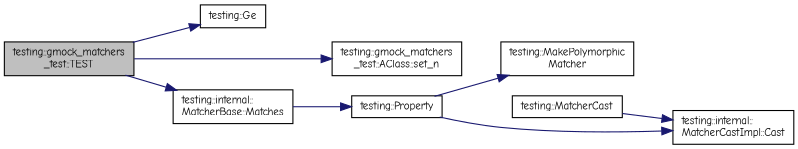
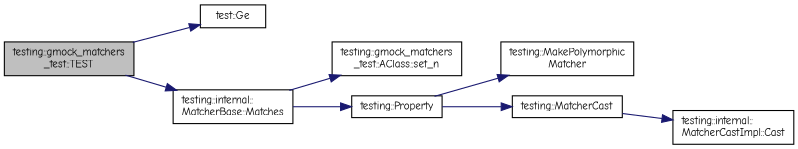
(233, 16) -> (233, 16)
(228, 59) -> (310, 84)
(550, 131) -> (472, 107)
